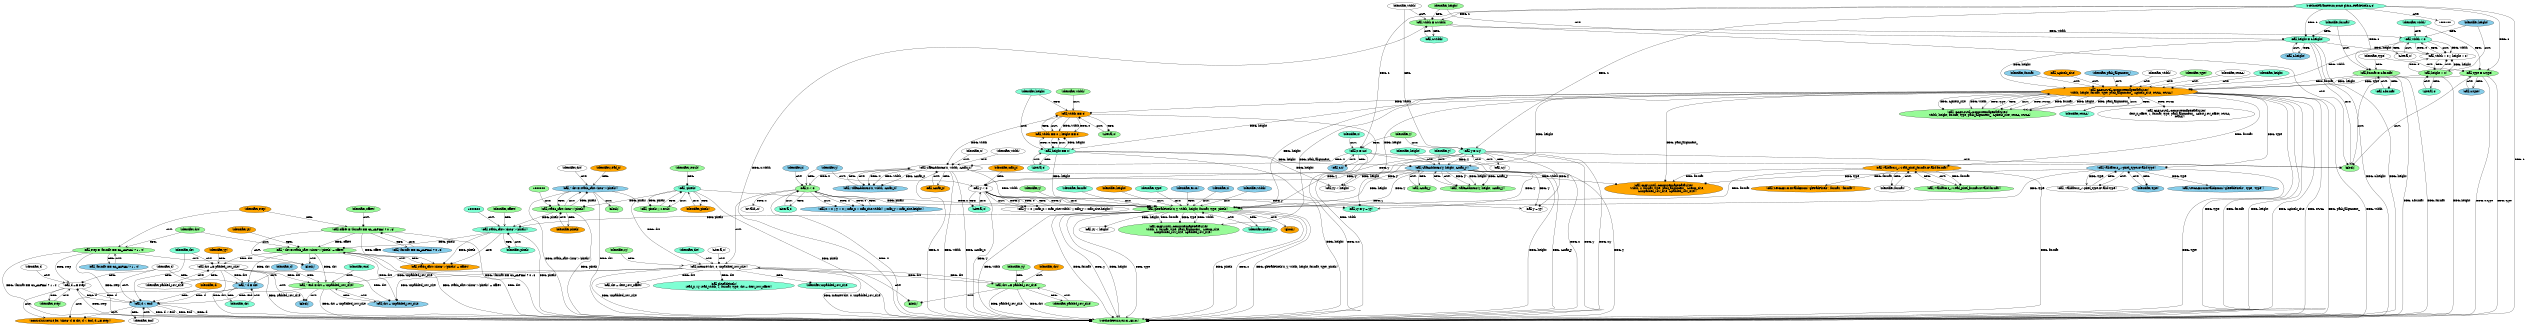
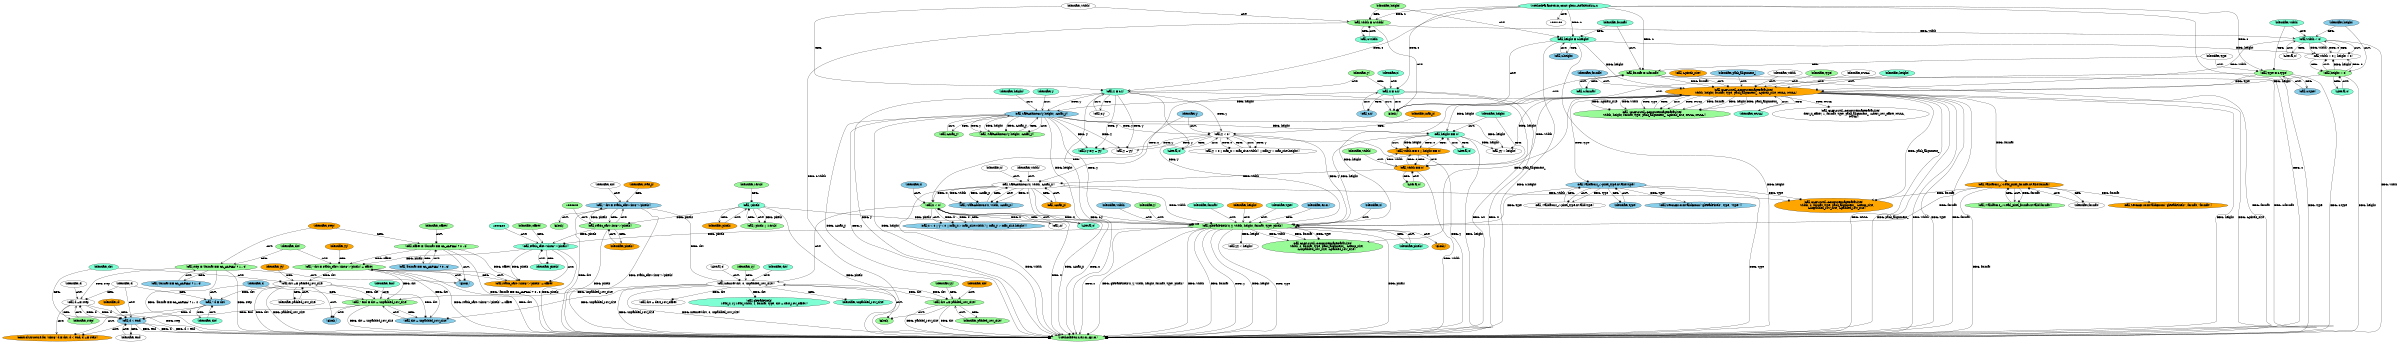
(1276, 159) -> (1242, 126)
(752, 209) -> (1057, 226)
(264, 260) -> none
none -> (1911, 337)
